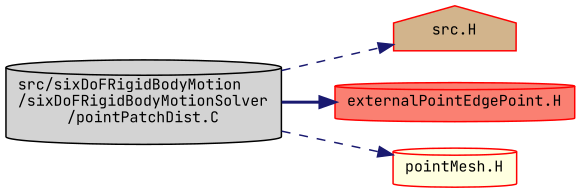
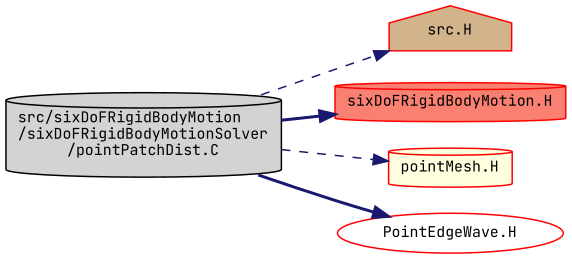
(455, 102) -> (450, 102)
none -> (450, 233)
